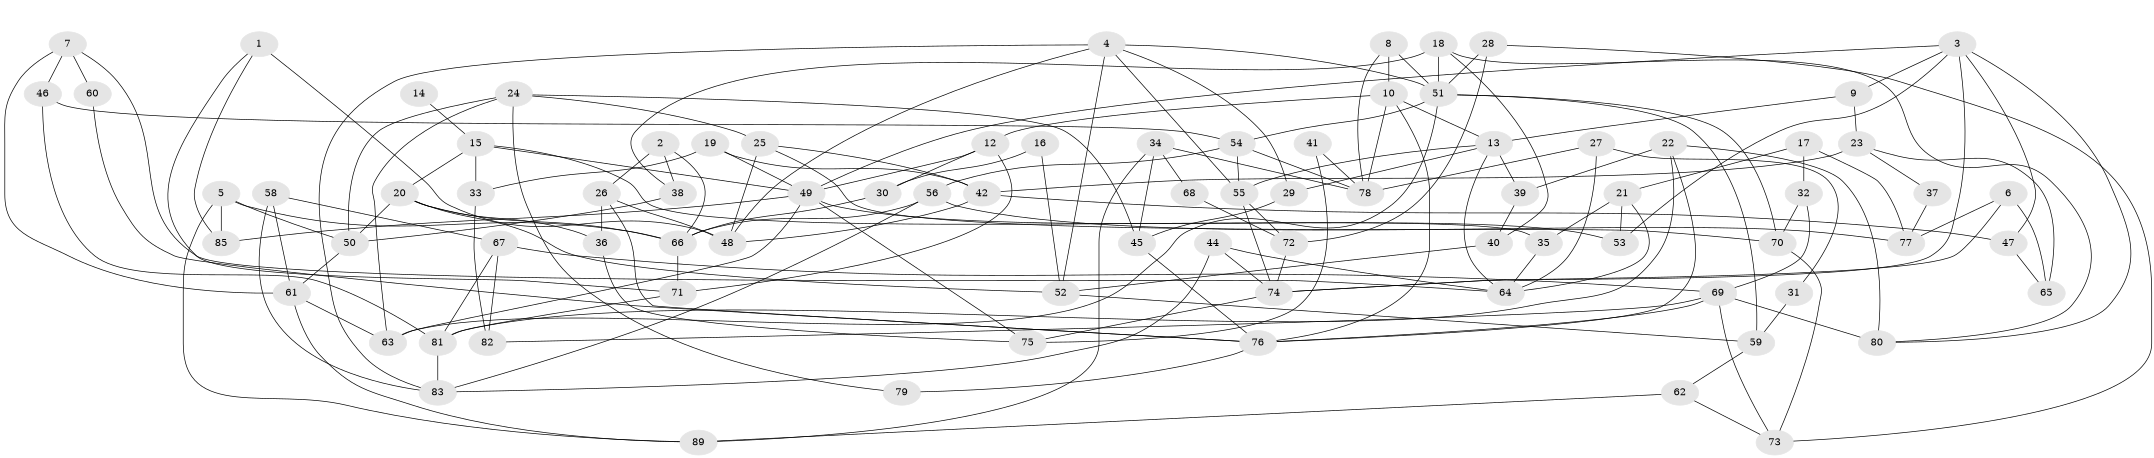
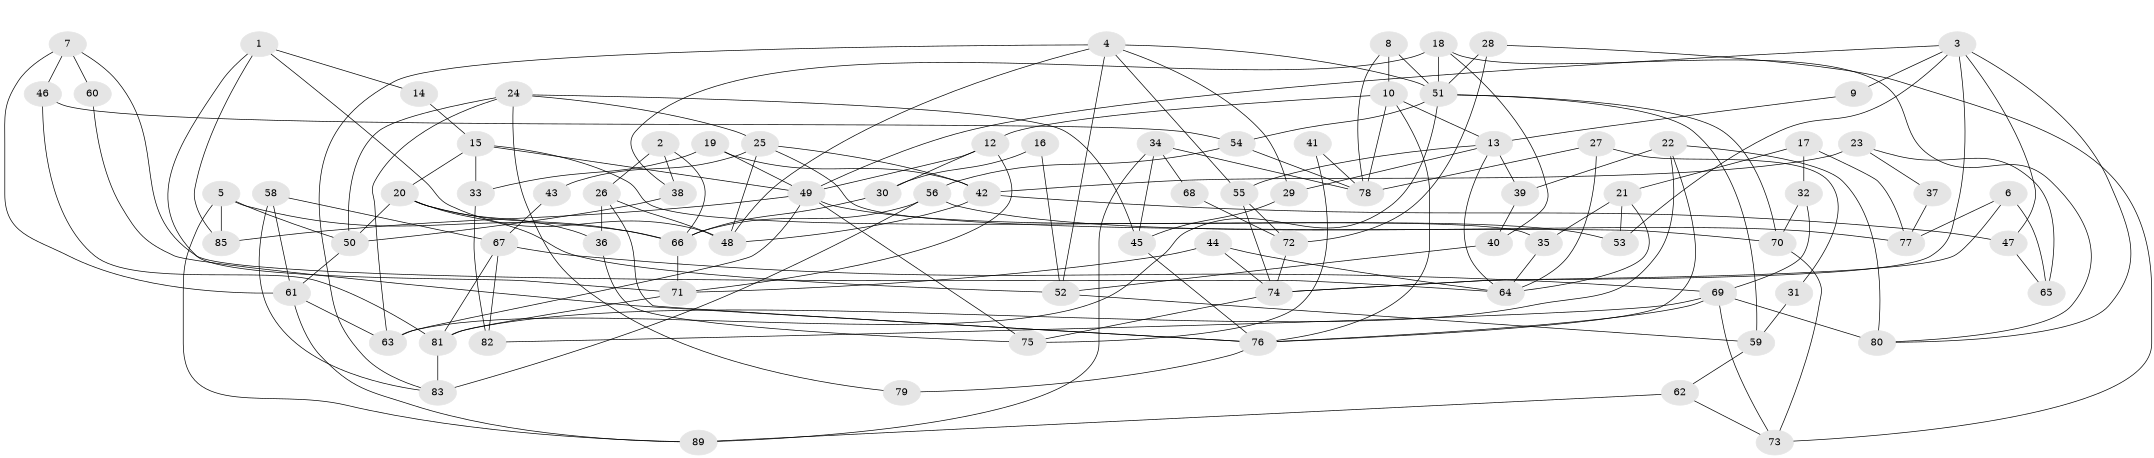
none -> (339, 69)
(1855, 120) -> none
(1238, 169) -> none
none -> (552, 194)
(853, 377) -> (1047, 270)
